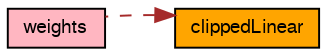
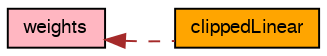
(130, 15) -> (150, 41)
